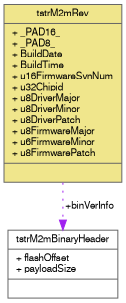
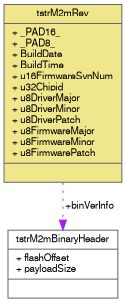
(53, 142) -> (53, 142)
